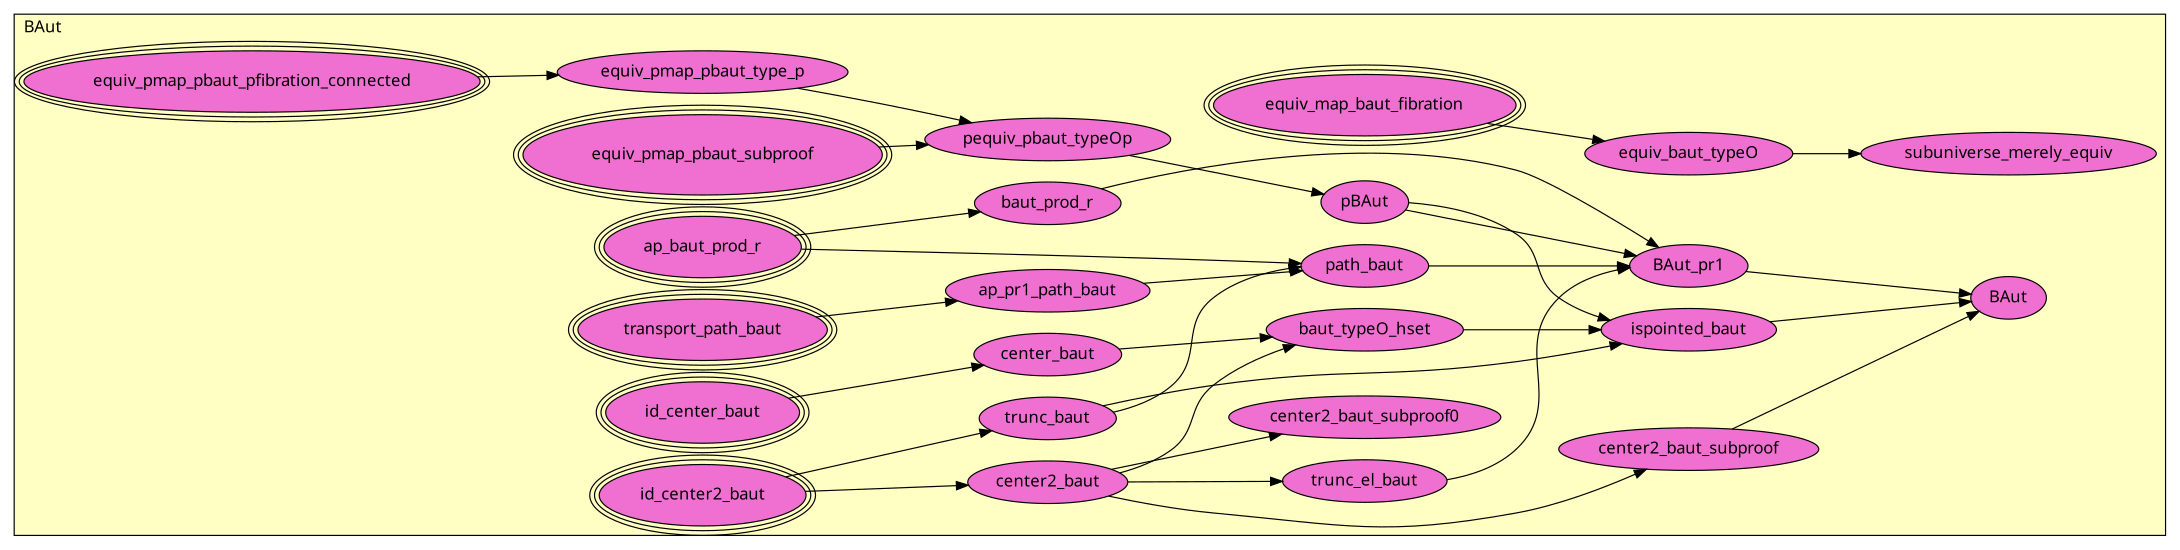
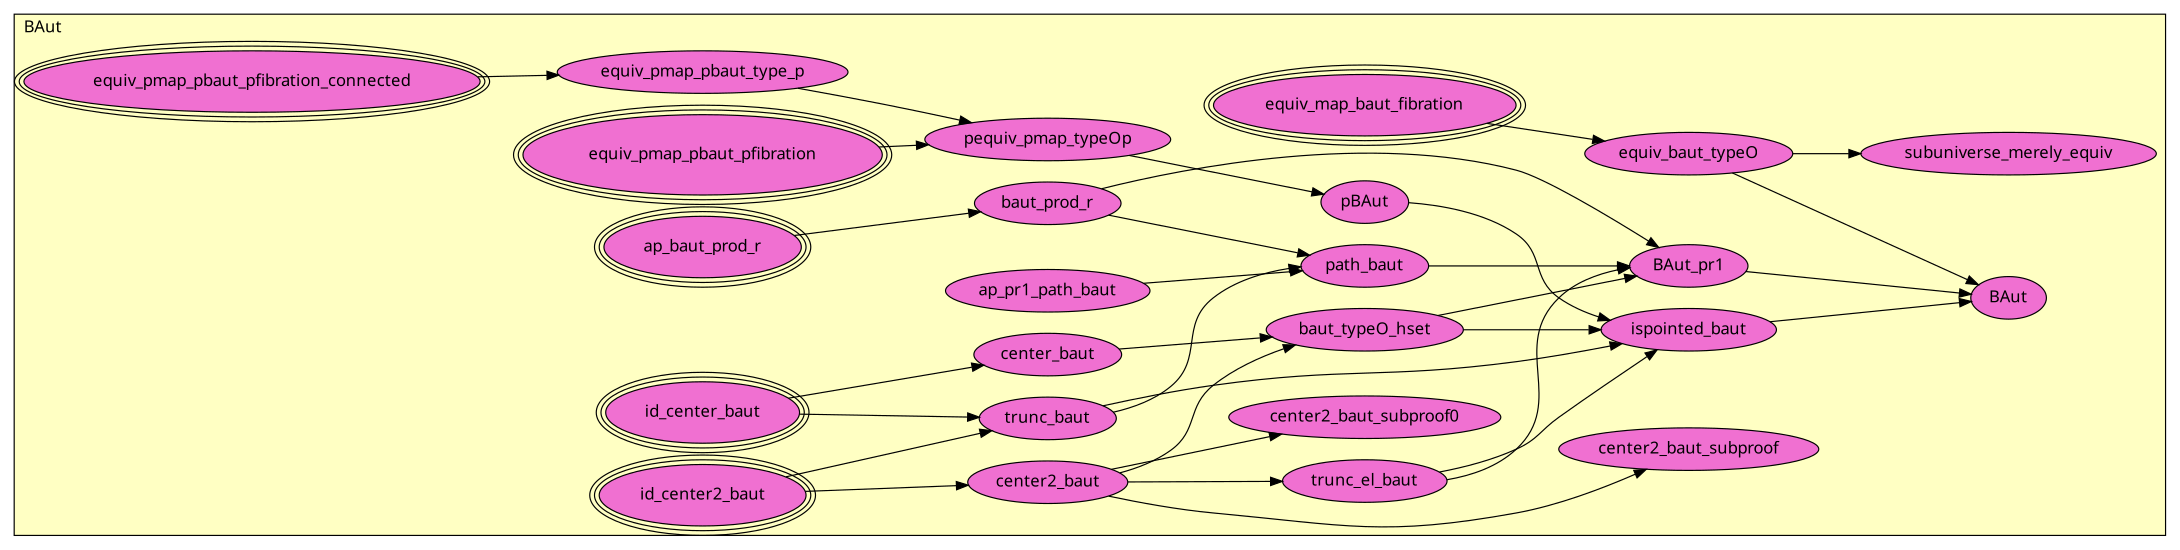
(1048, 139) -> (1048, 139)
(703, 155) -> (703, 155)
(1532, 235) -> (1532, 297)
(1045, 255) -> (1203, 234)
(703, 330) -> none
(1850, 373) -> (1850, 226)
none -> (884, 416)
none -> (1548, 426)
